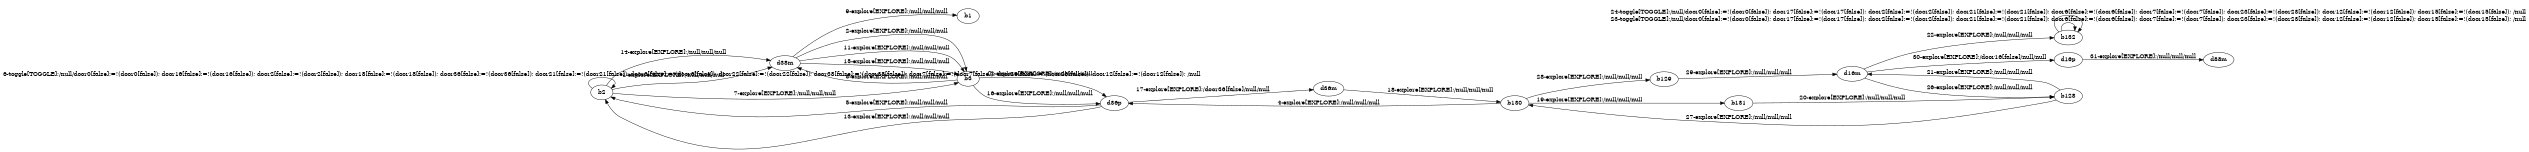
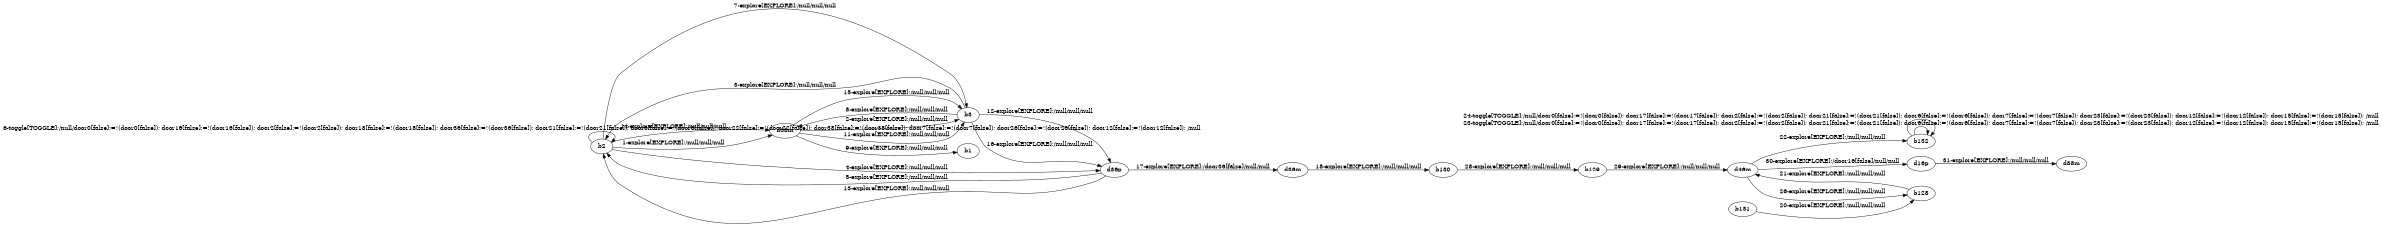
(1852, 74) -> (1743, 170)
none -> (787, 89)
(1625, 103) -> none
(1317, 106) -> (853, 171)
(1795, 125) -> none
